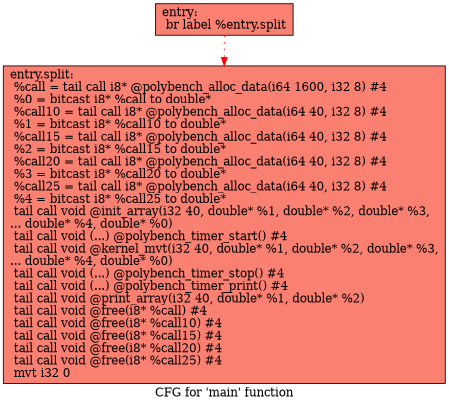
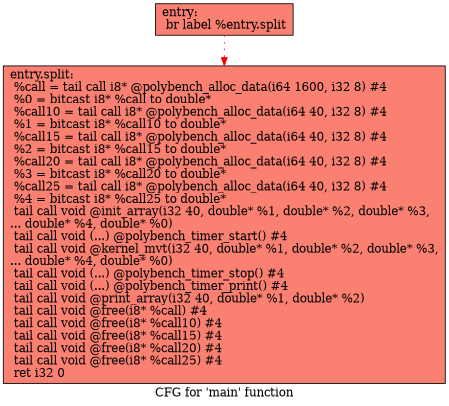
(40, 374) -> (38, 374)
